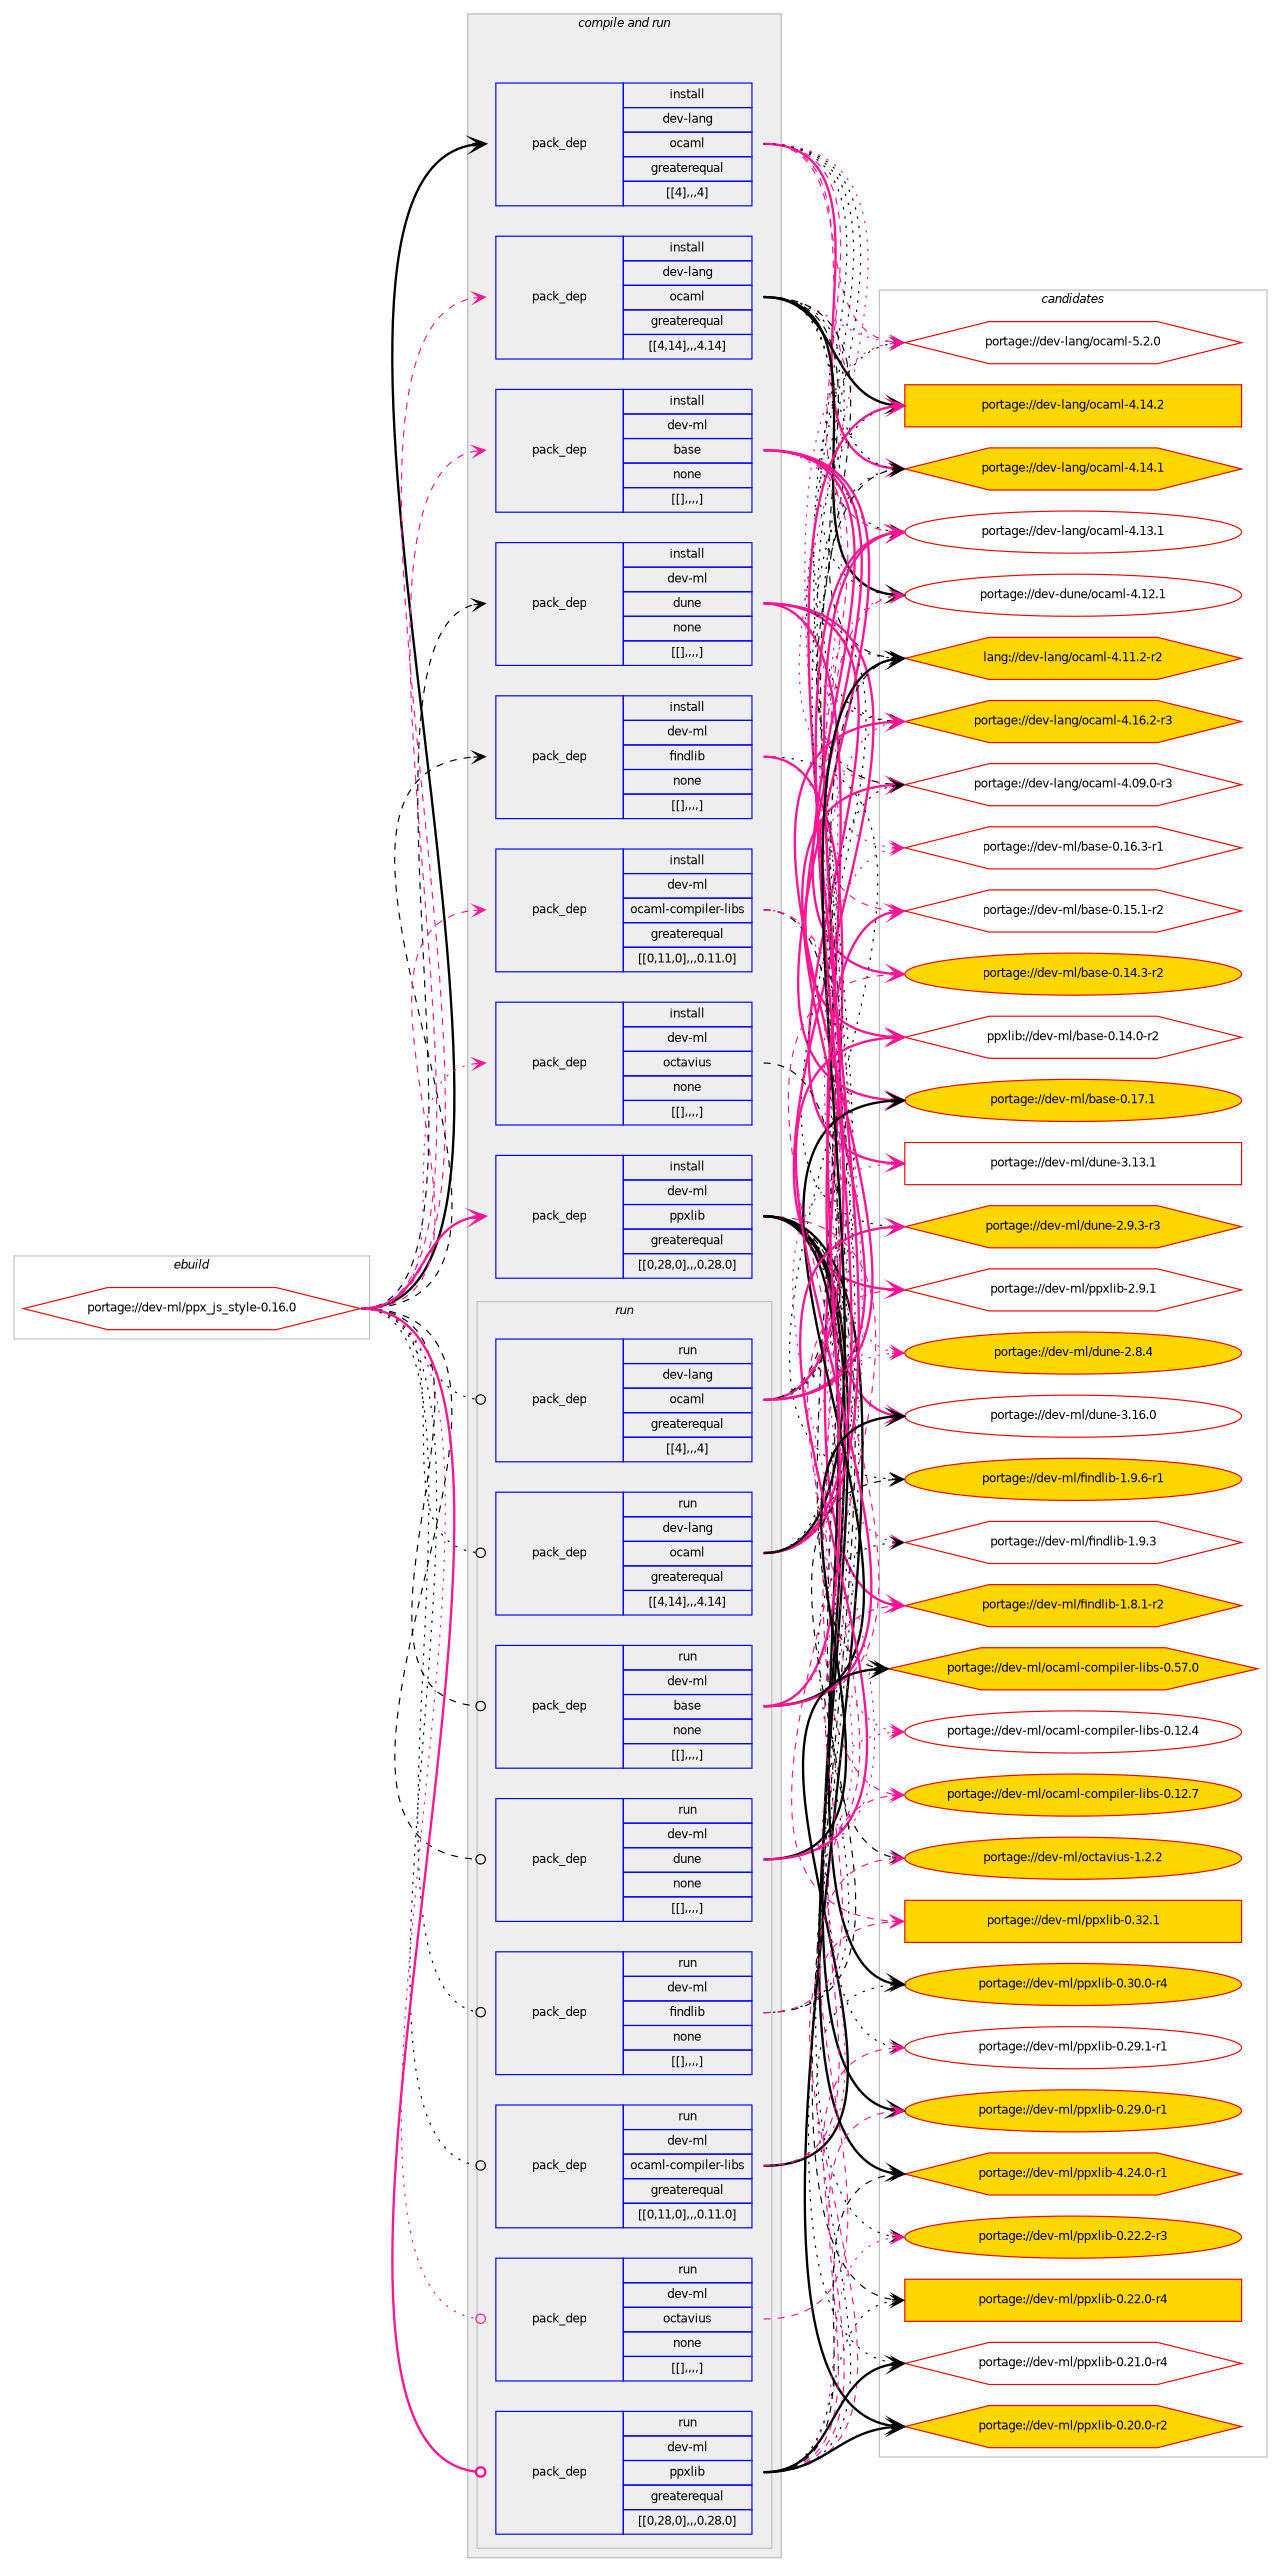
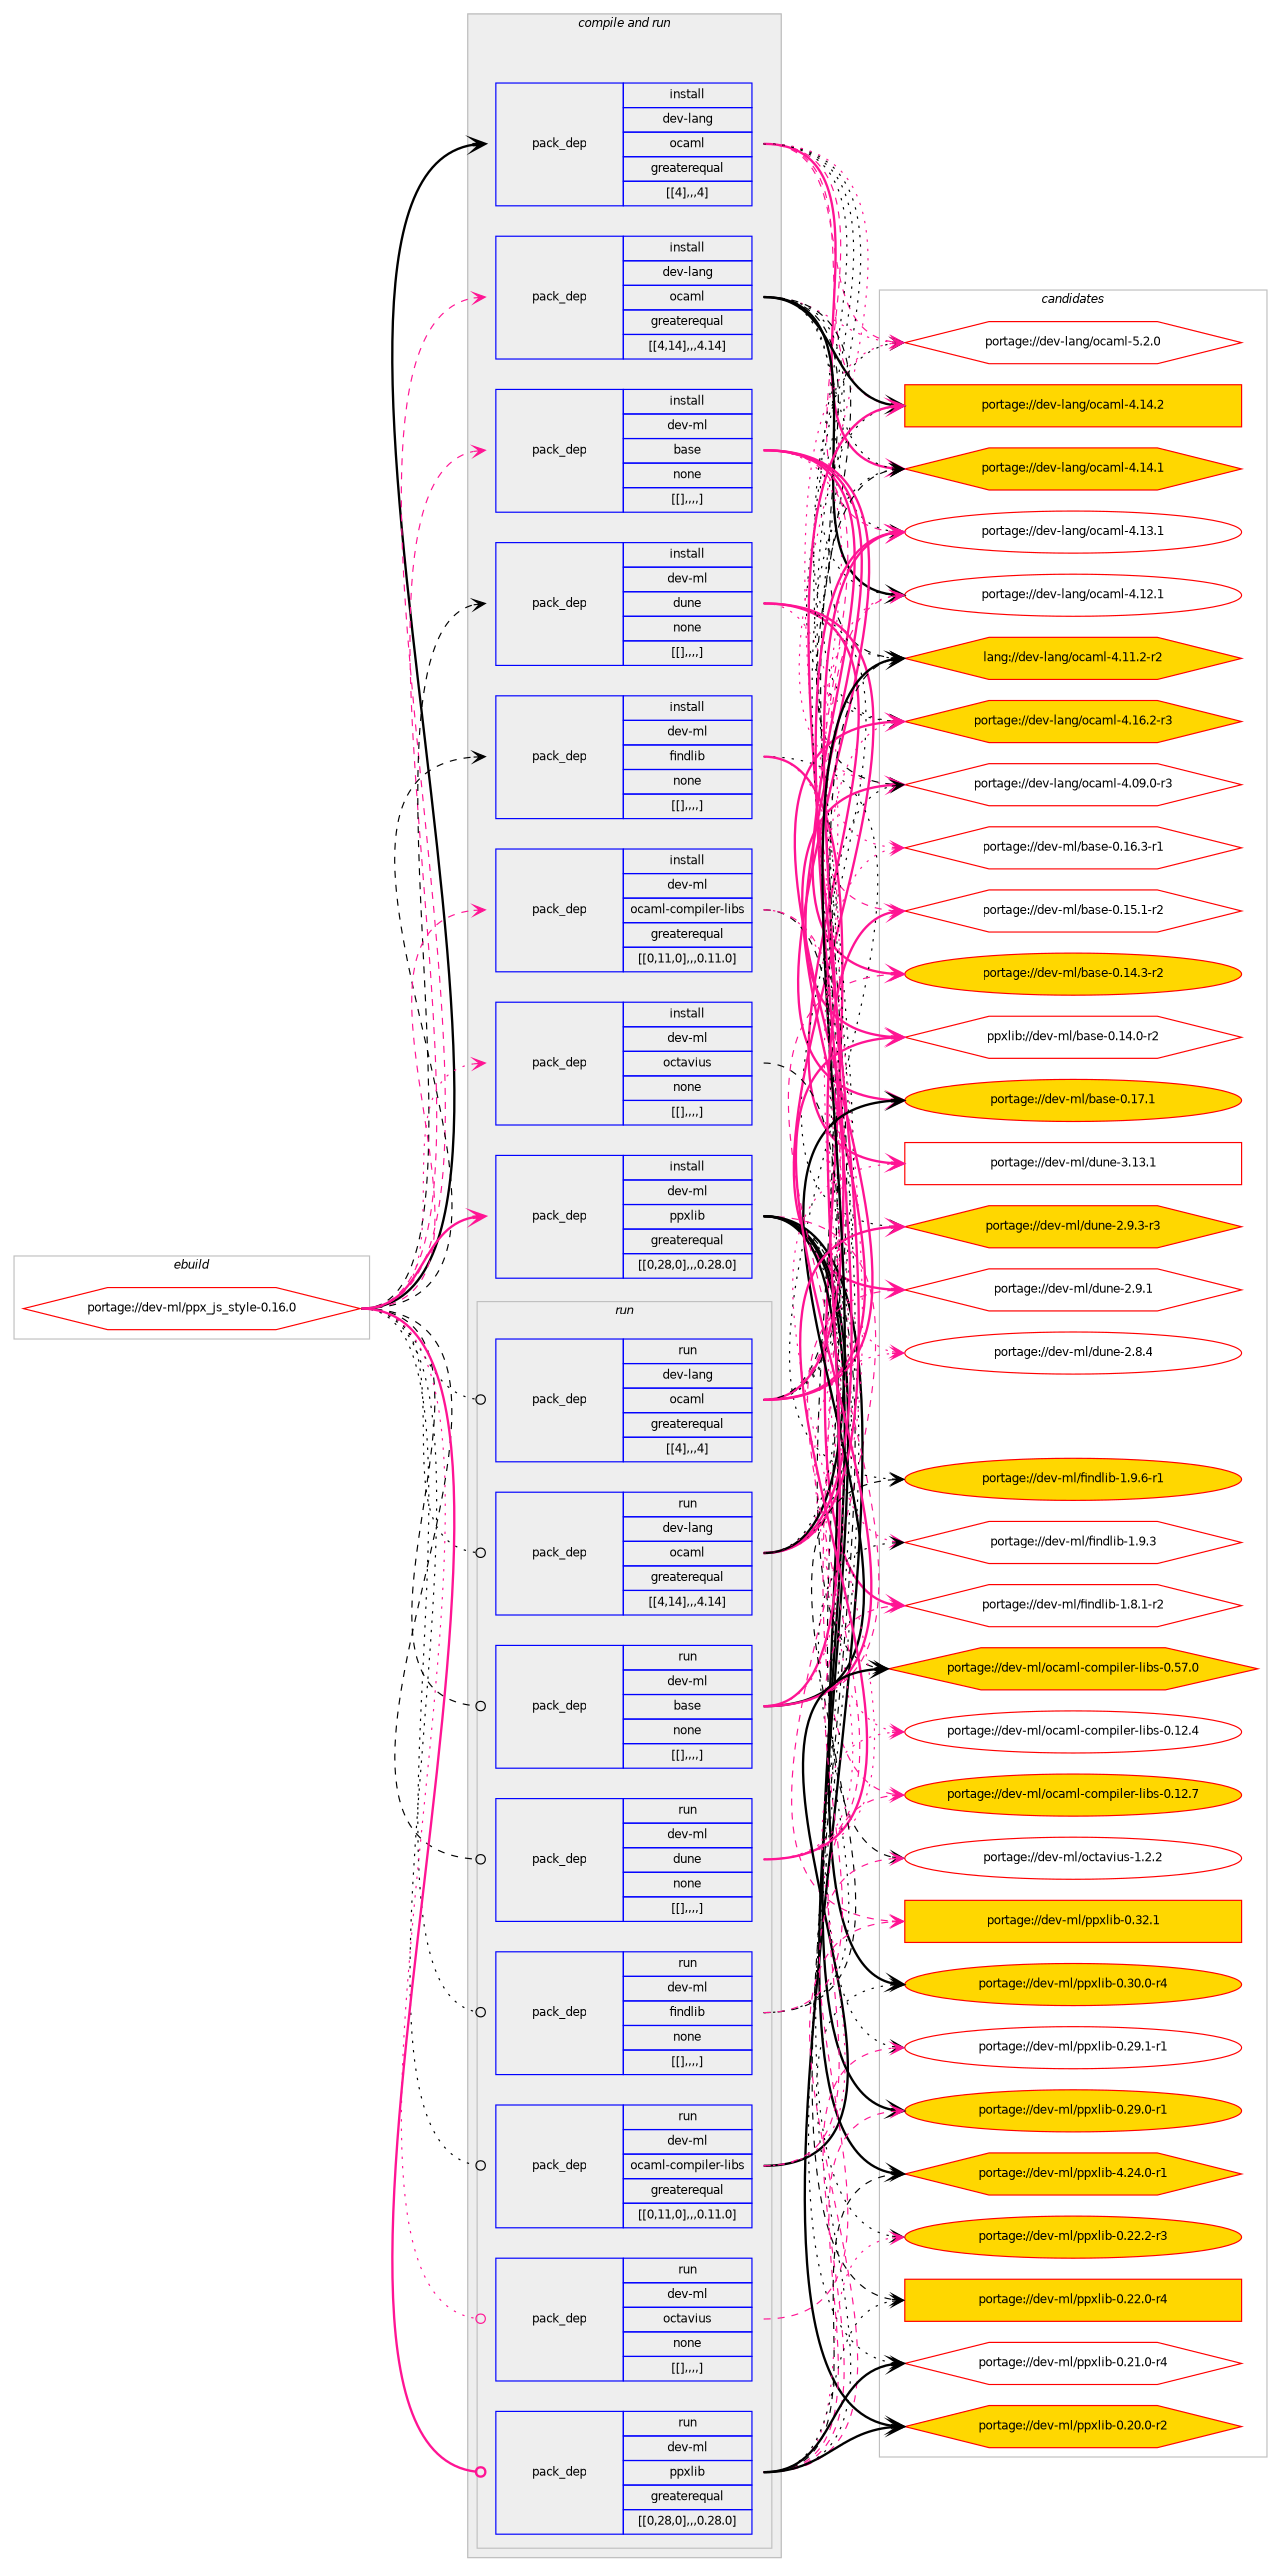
(1073, 595) -> (1073, 595)
(1073, 1290) -> (1073, 1290)
(1073, 1353) -> (1073, 1353)
(1073, 1416) -> none
(1073, 1606) -> (1073, 1606)
(1073, 1858) -> (1073, 1858)
